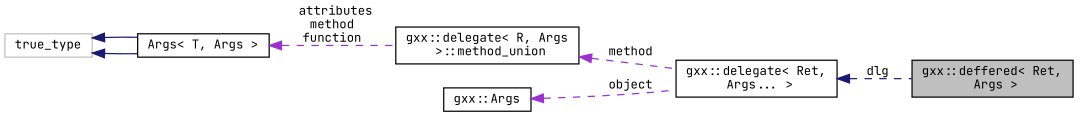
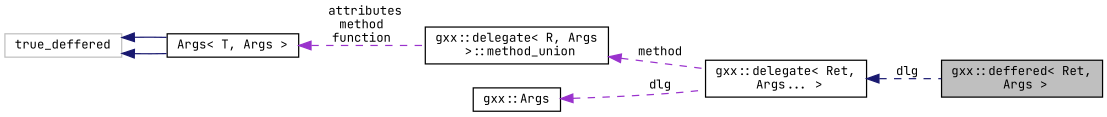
(49, 45) -> (63, 45)
(627, 85) -> (657, 85)
